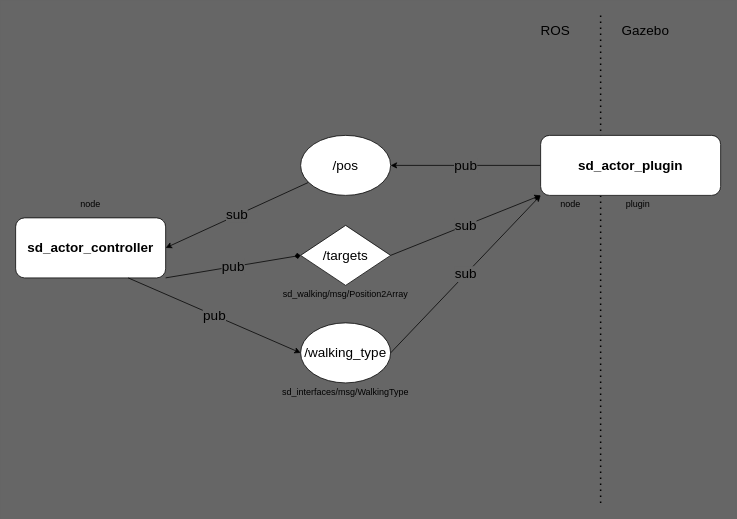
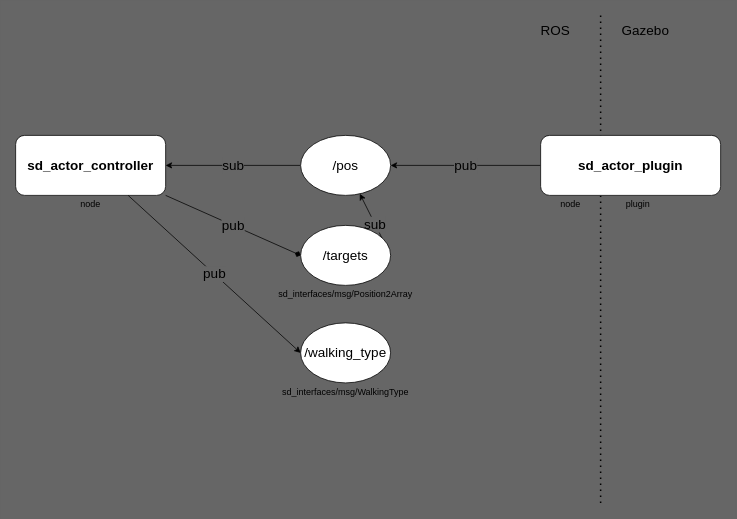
(90, 248) -> (90, 165)
(345, 255) -> (345, 255)
(390, 255) -> (385, 245)
(465, 274) -> none
(345, 293) -> (345, 293)
